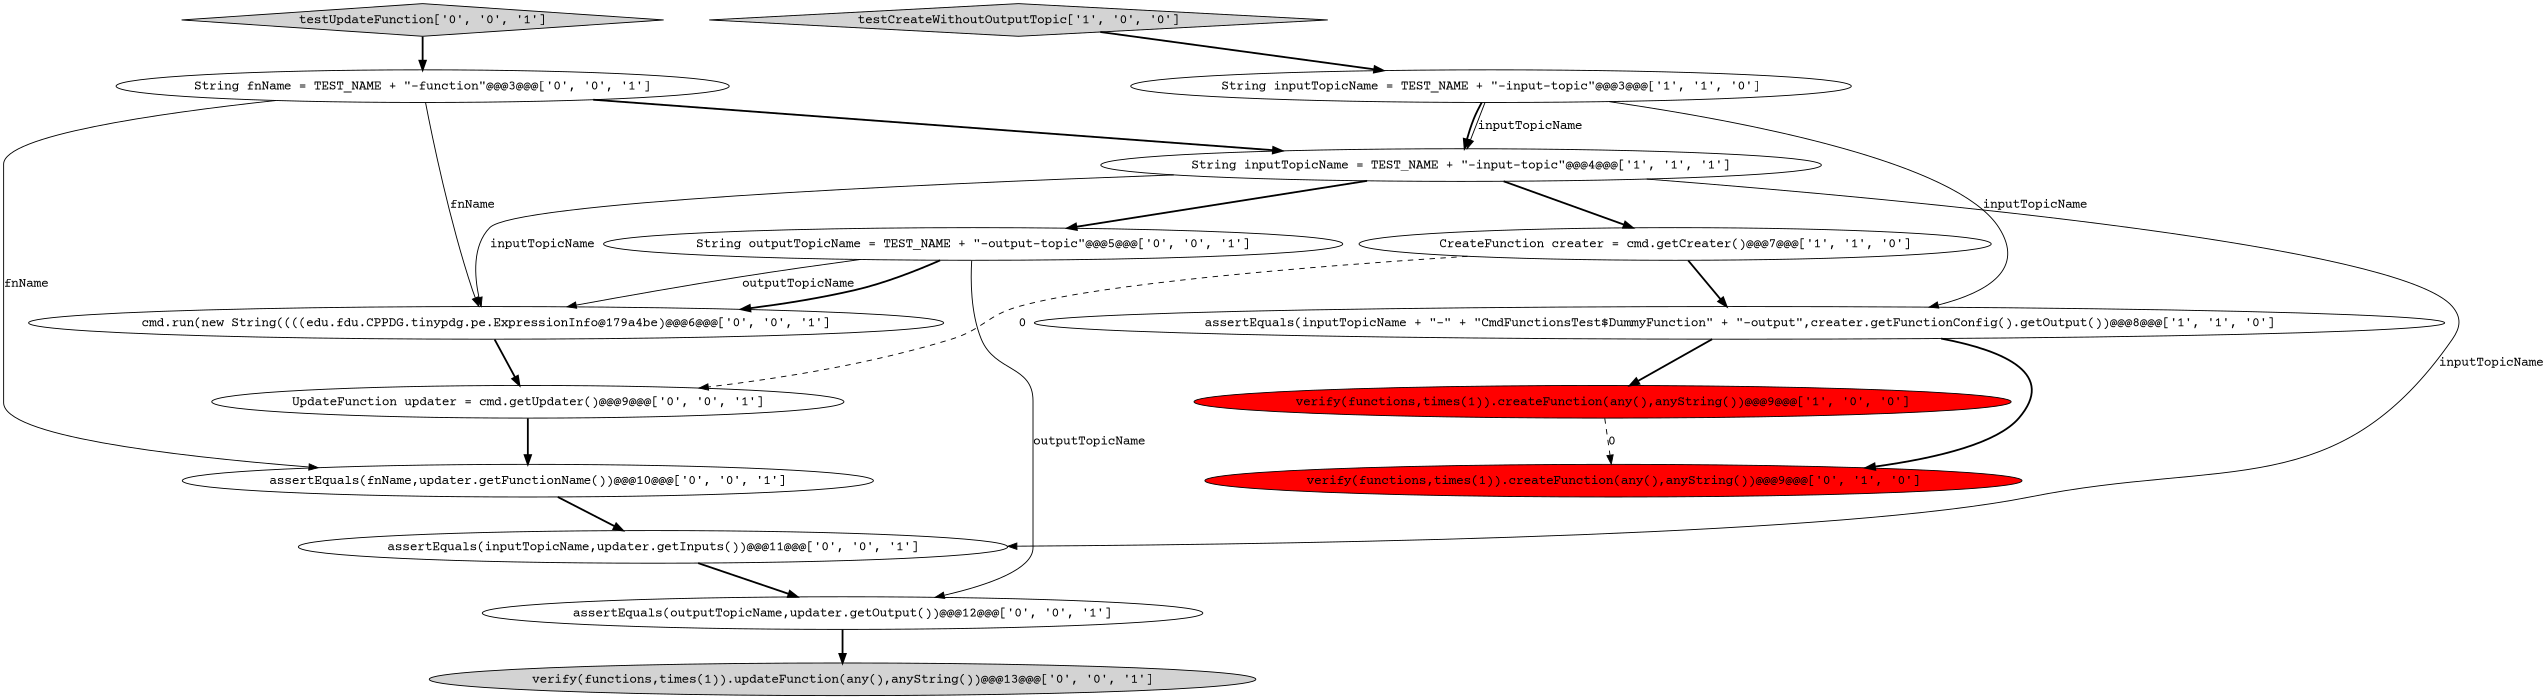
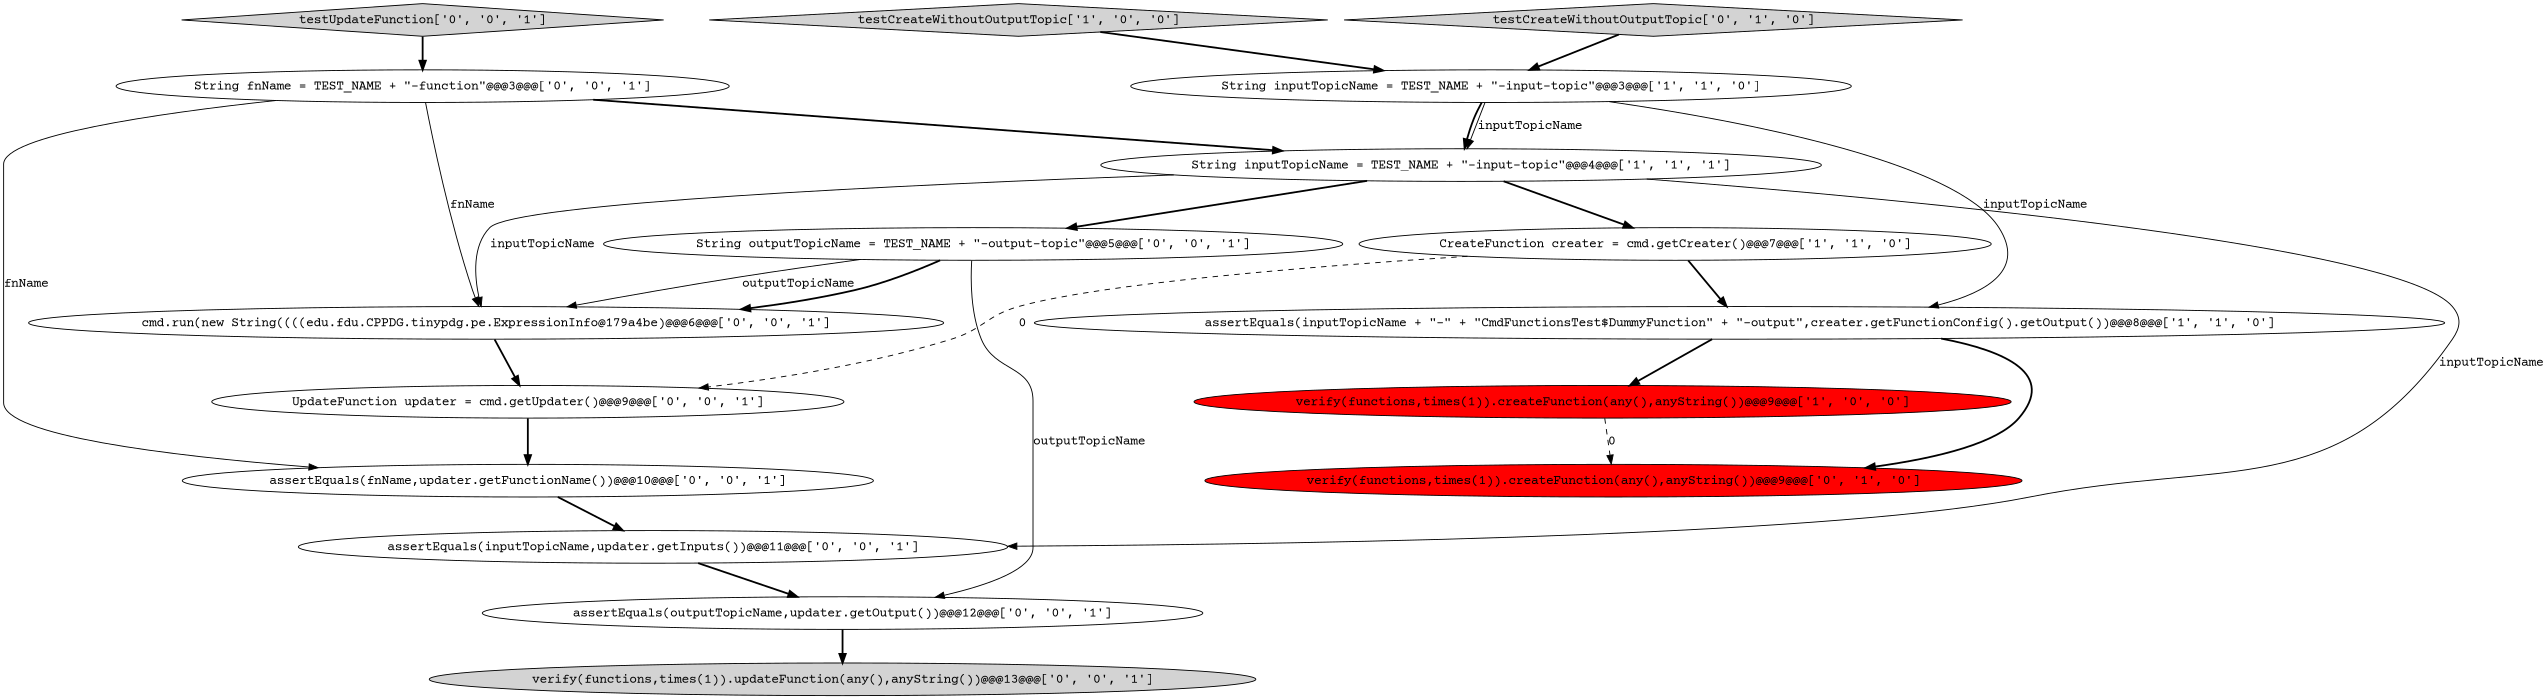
none -> (1653, 20)
